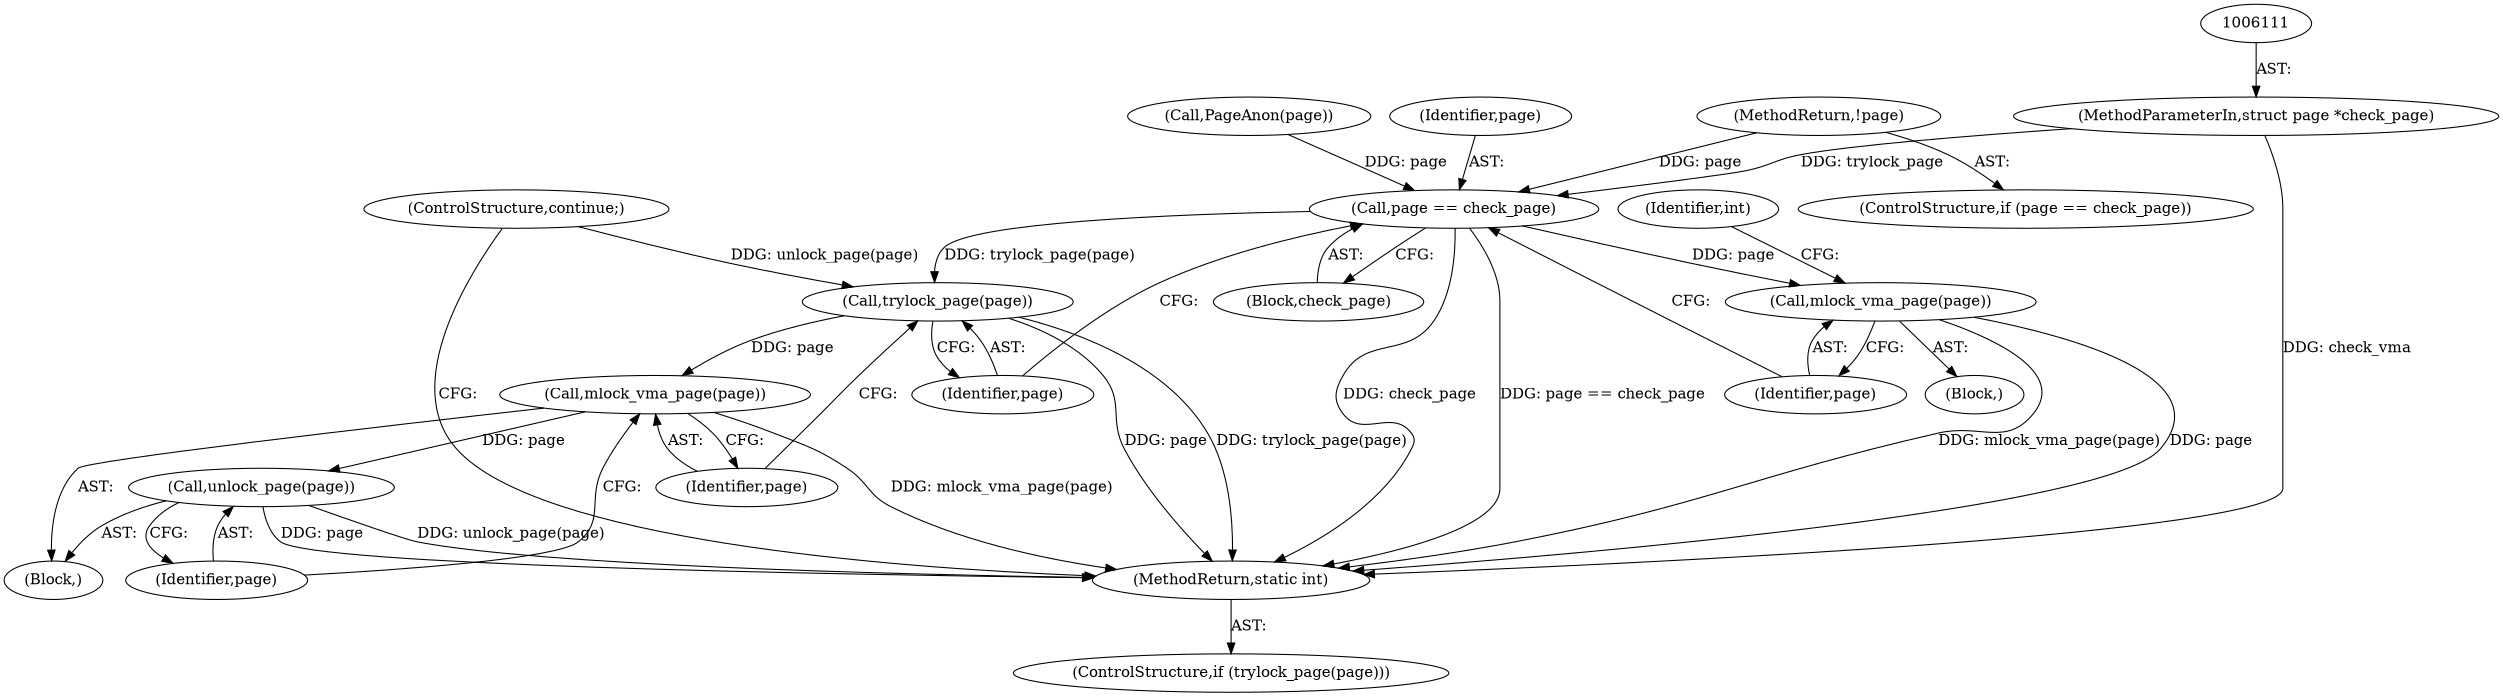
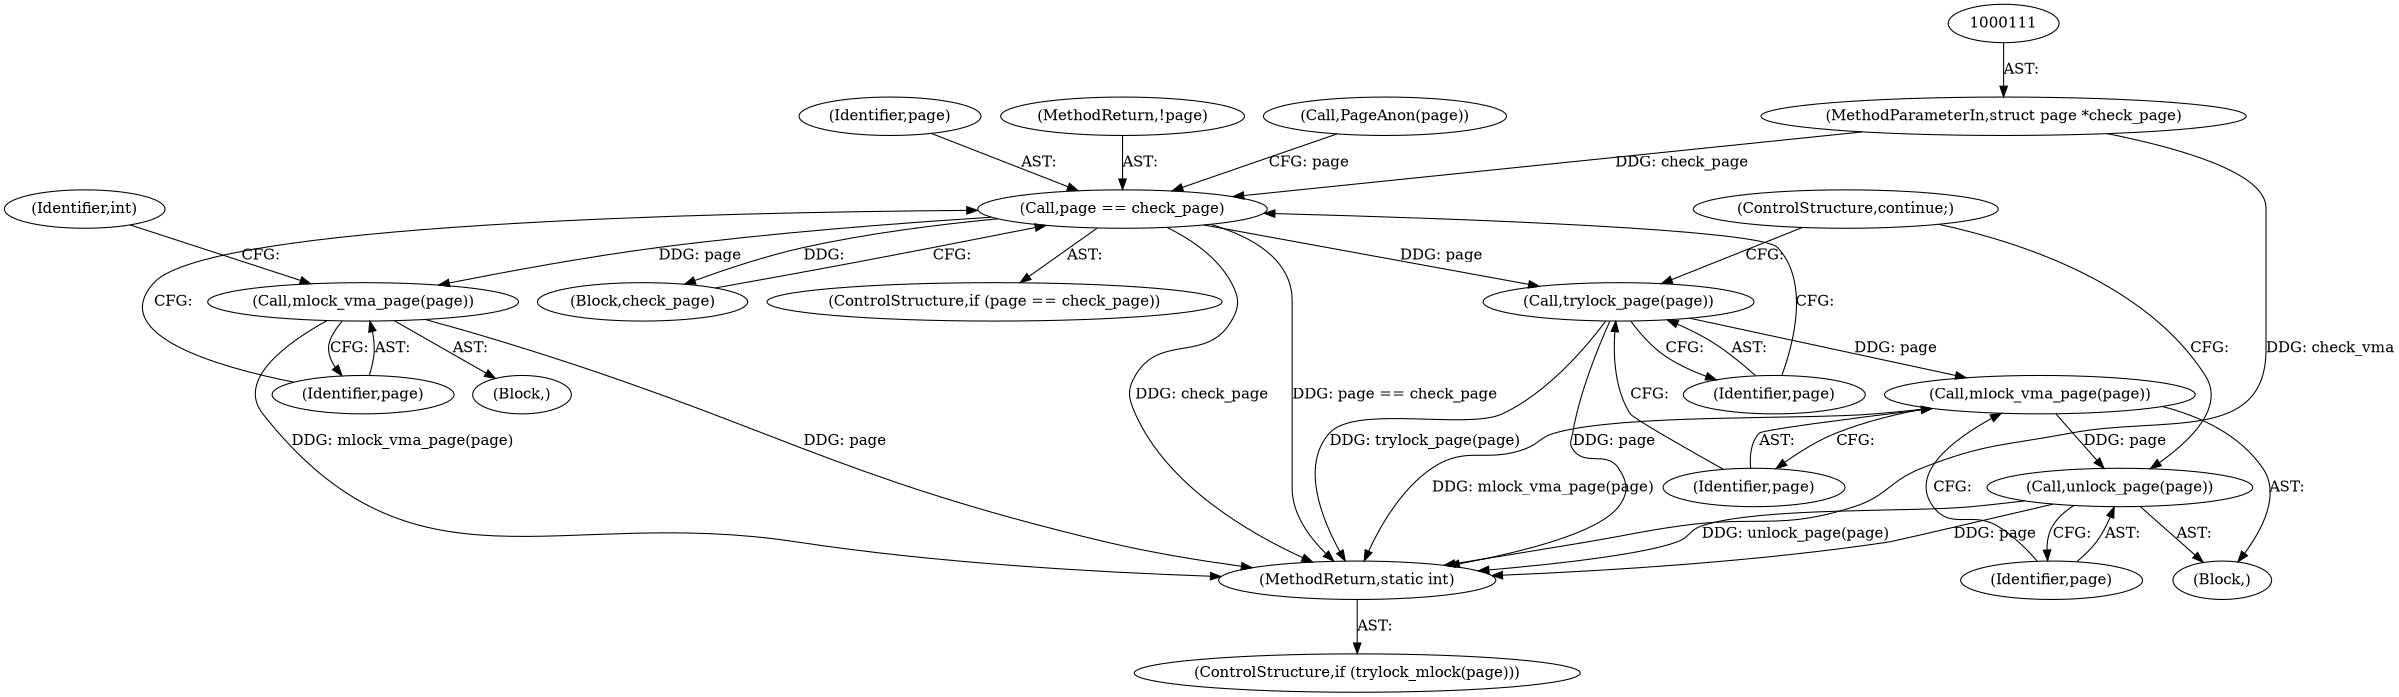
(2256, 23) -> (2004, 23)
(1943, 152) -> (1063, 252)
(1406, 163) -> (1309, 163)
(1700, 163) -> (1143, 163)
(1872, 163) -> (1682, 163)
(825, 255) -> (1767, 255)
(1040, 255) -> (1441, 255)
(1348, 255) -> (955, 255)
(1417, 255) -> (827, 255)
(642, 528) -> (2133, 303)
(1231, 673) -> (1357, 673)
